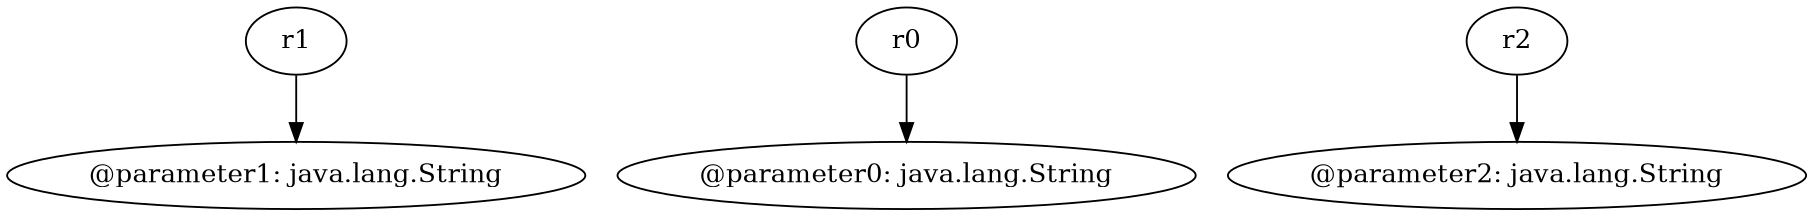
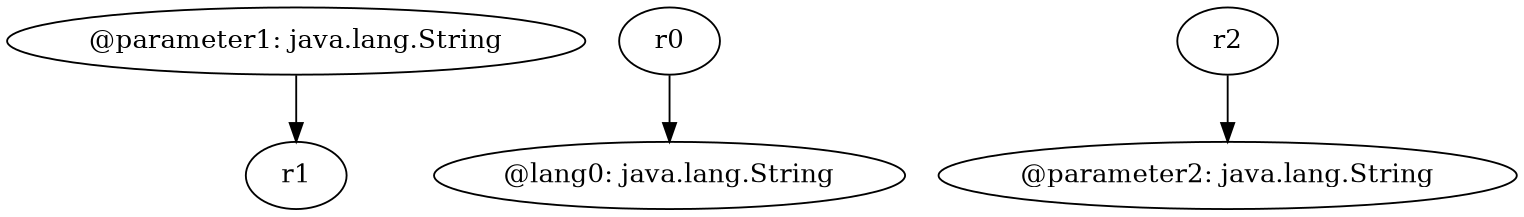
(296, 99) -> (296, 99)
(907, 175) -> (670, 175)
